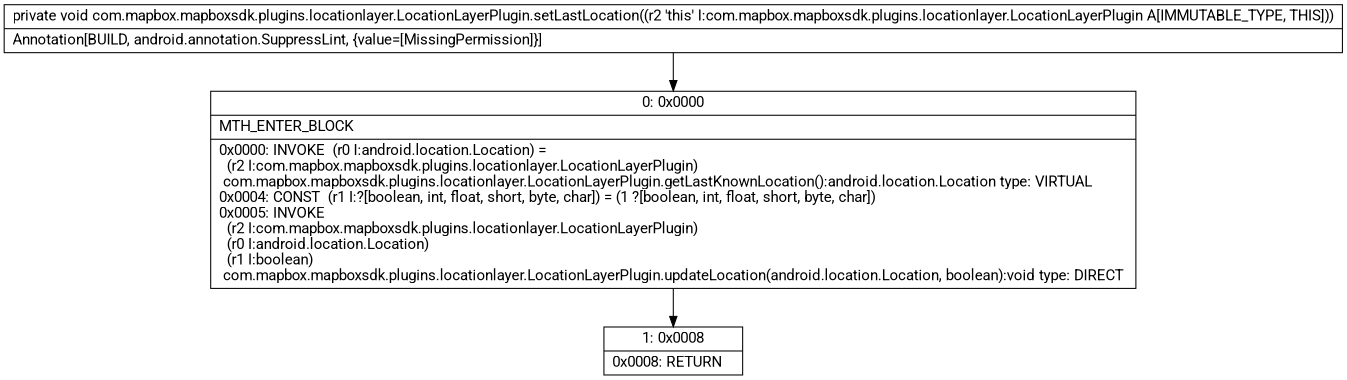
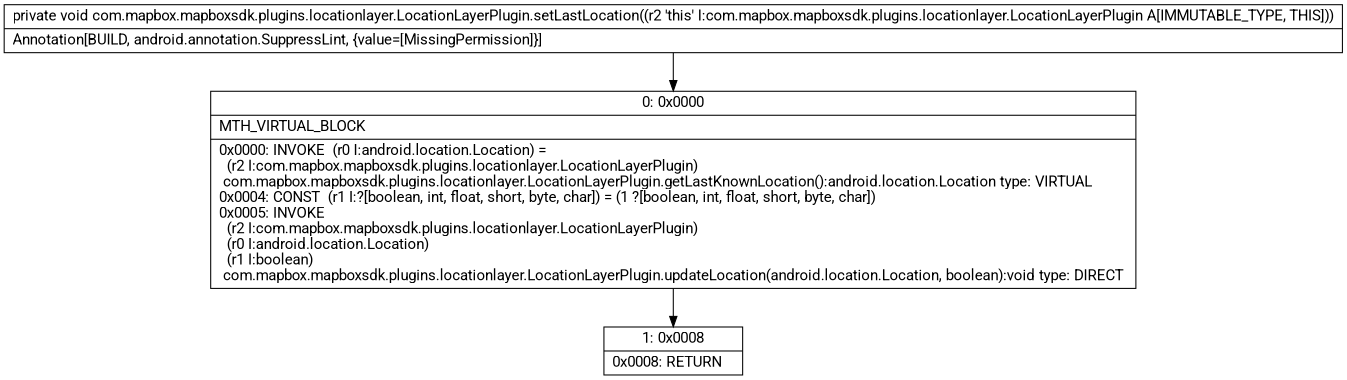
(287, 127) -> (293, 127)
